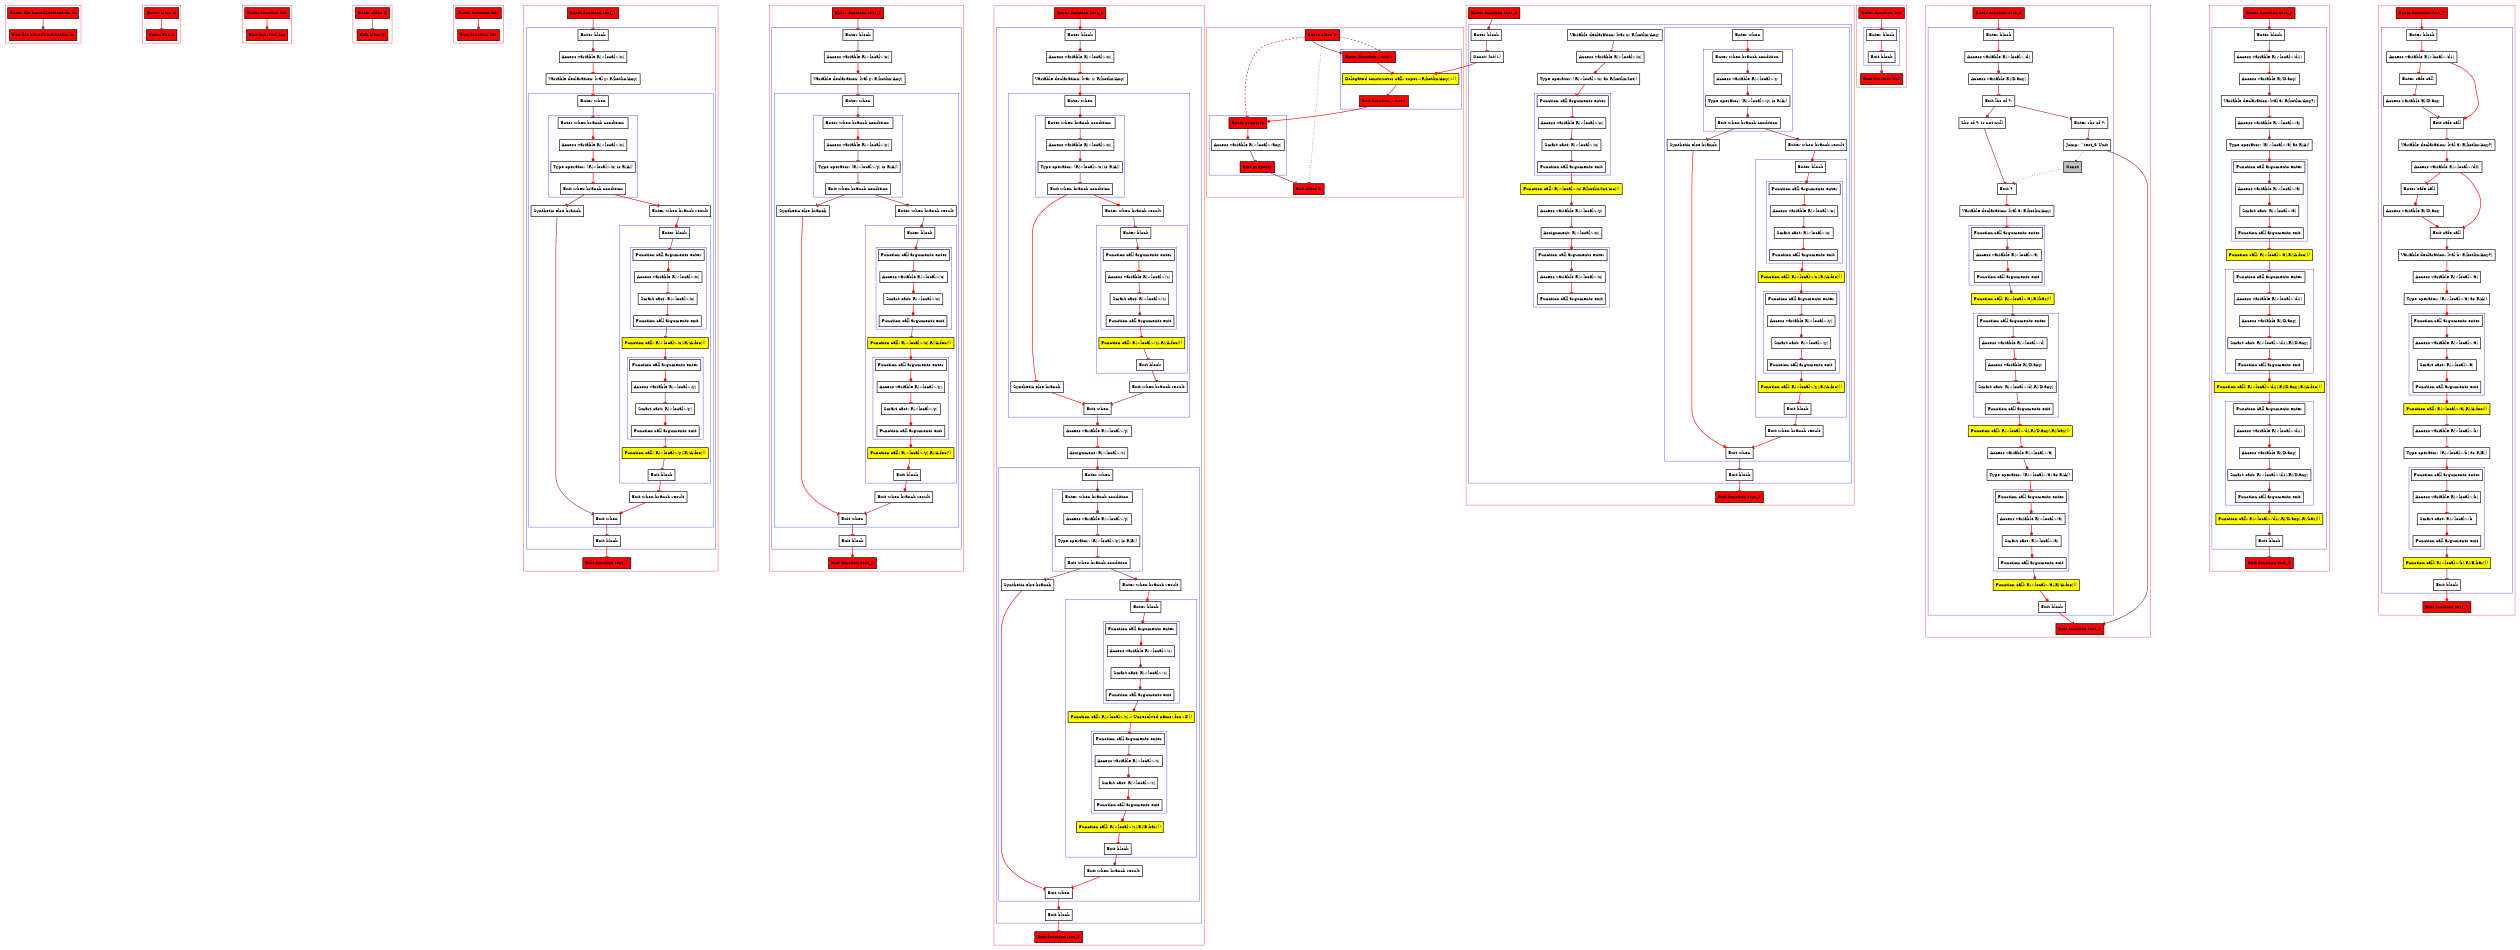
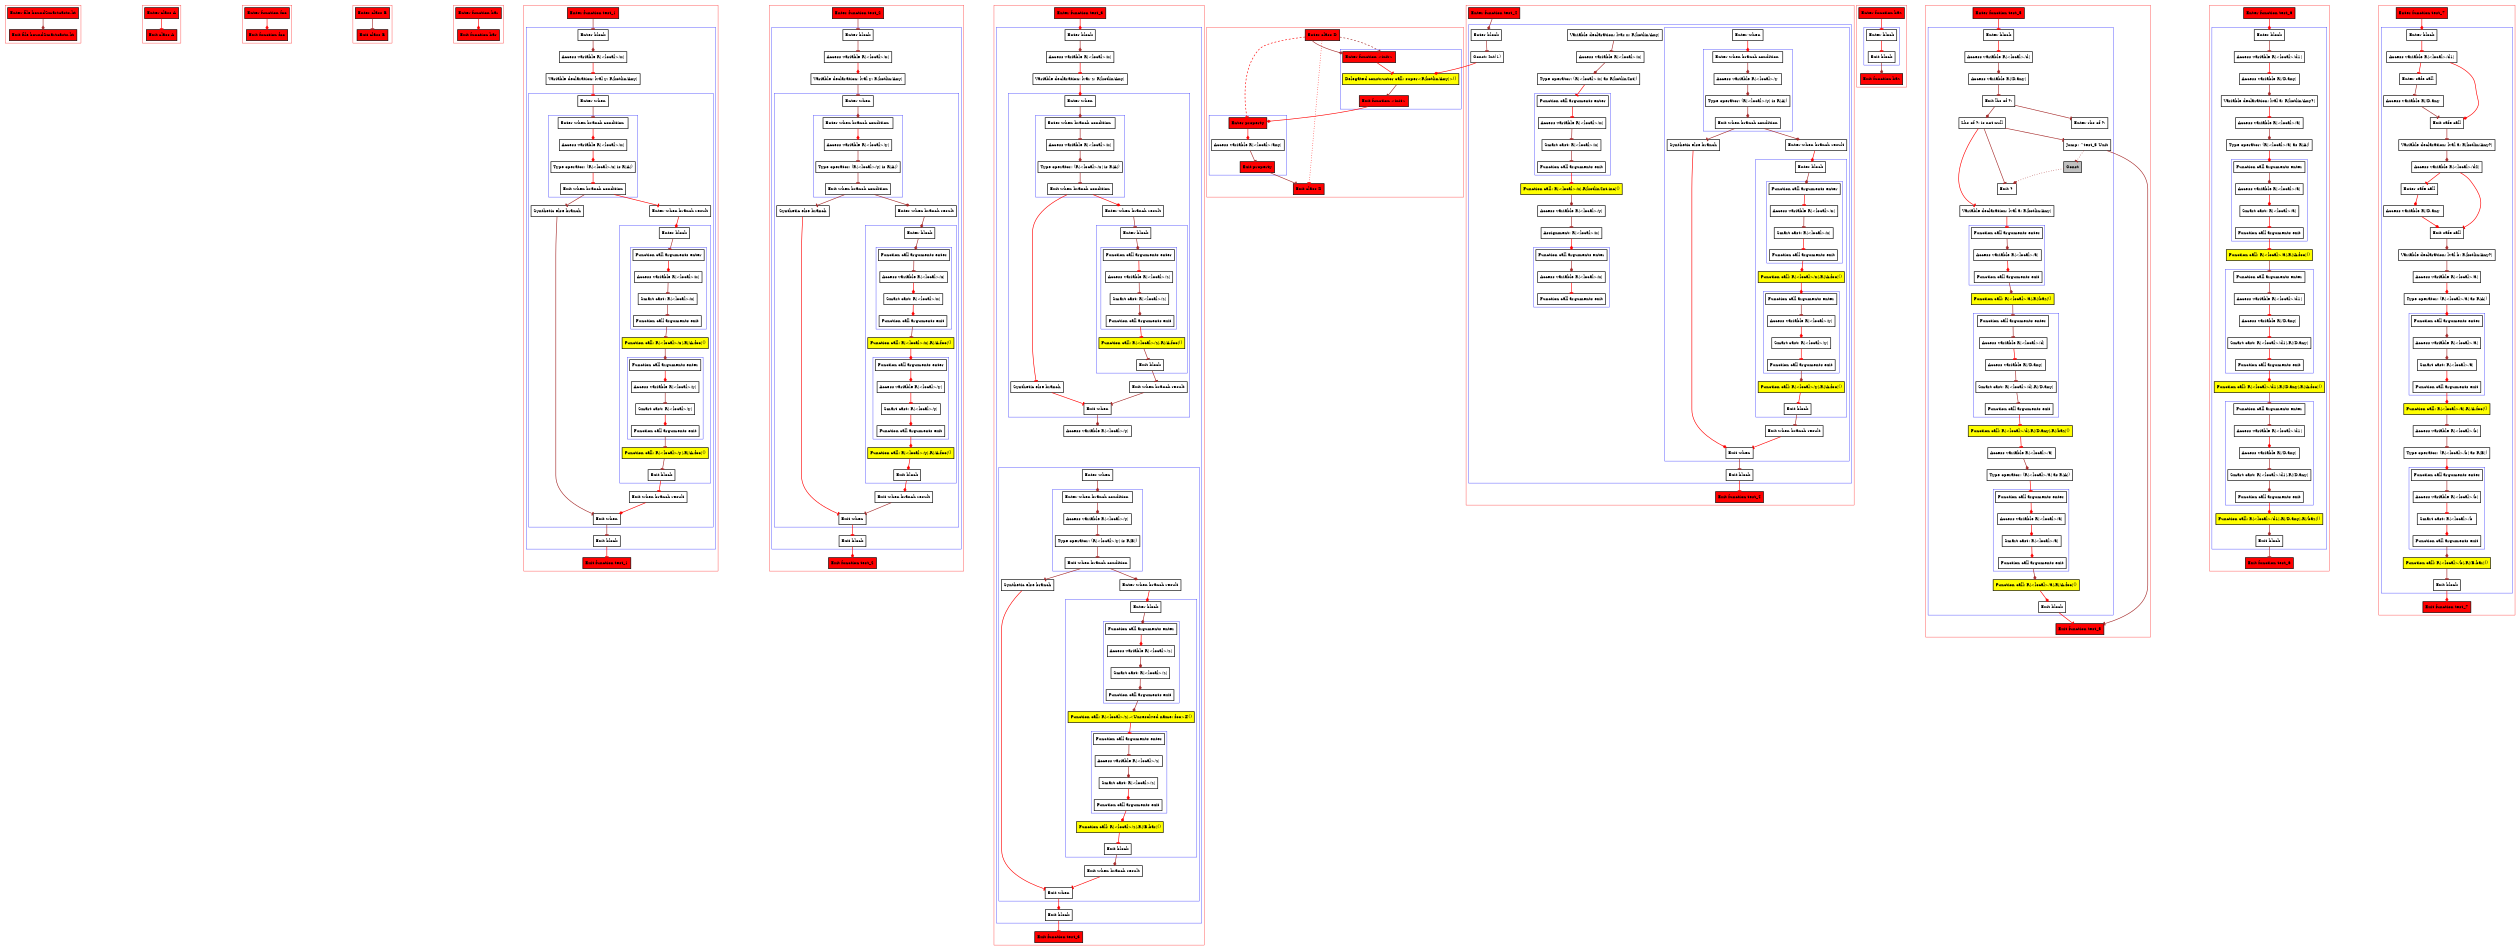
(2089, 133) -> (2034, 134)
(2039, 174) -> (2039, 174)
(2007, 199) -> (1960, 167)
(1098, 453) -> none
